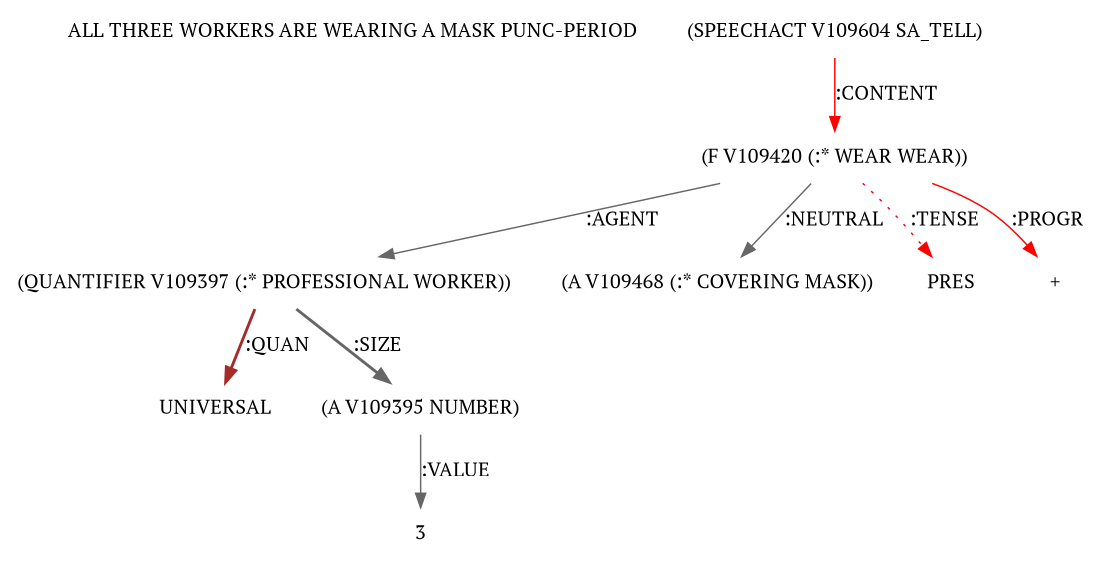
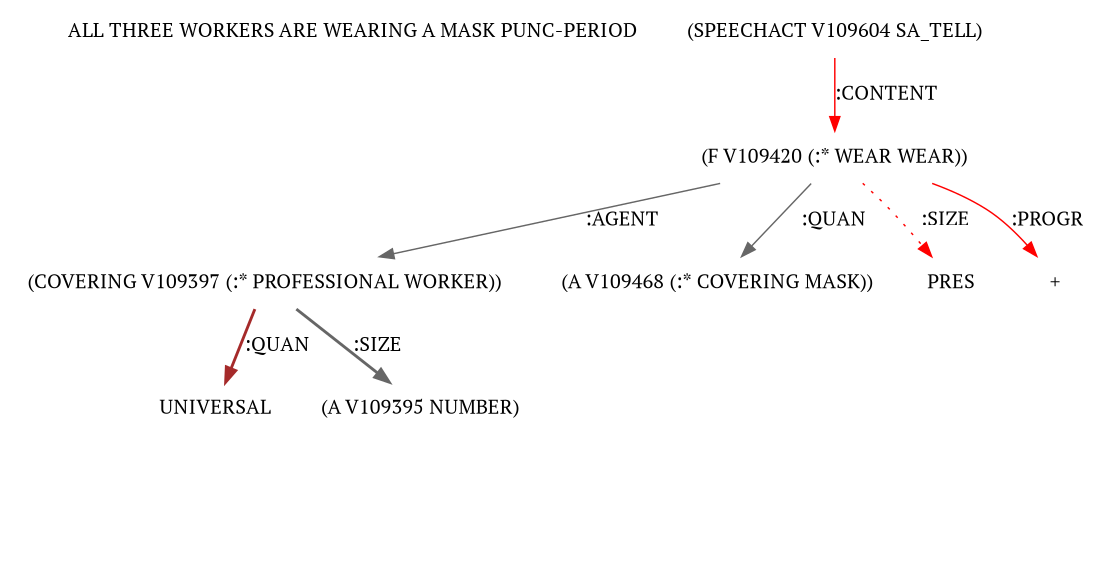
(834, 220) -> (834, 220)
(945, 220) -> (945, 220)
(265, 283) -> (265, 283)
(421, 534) -> none
